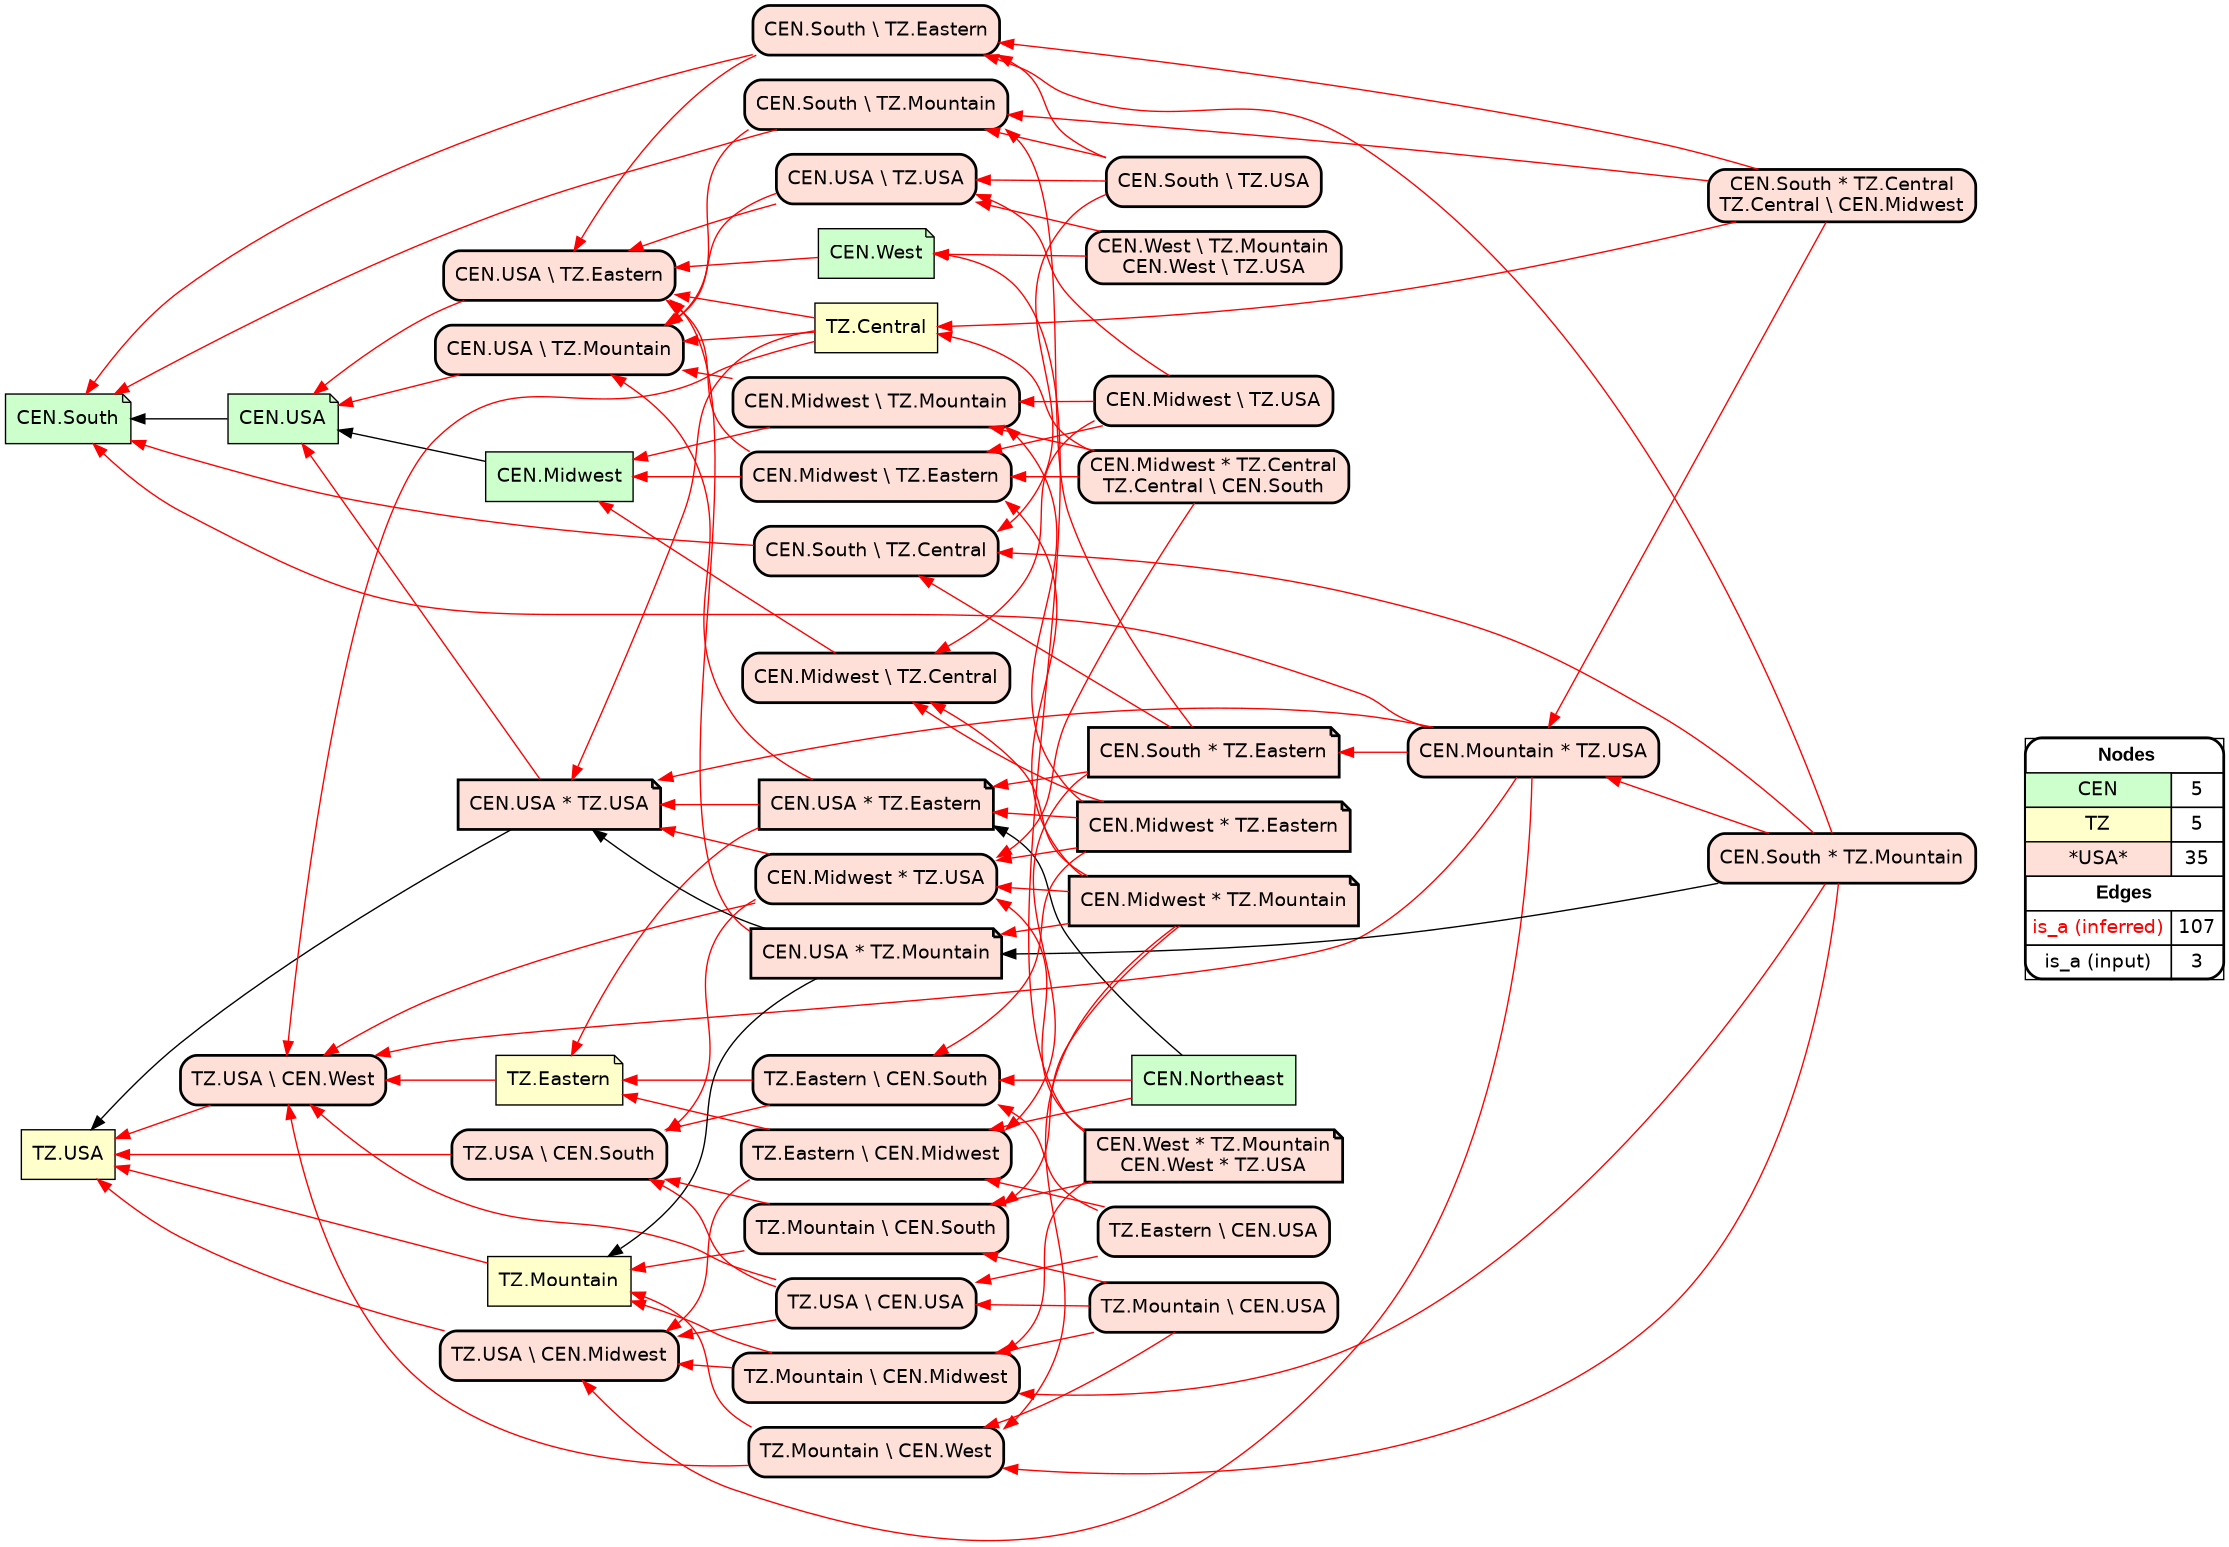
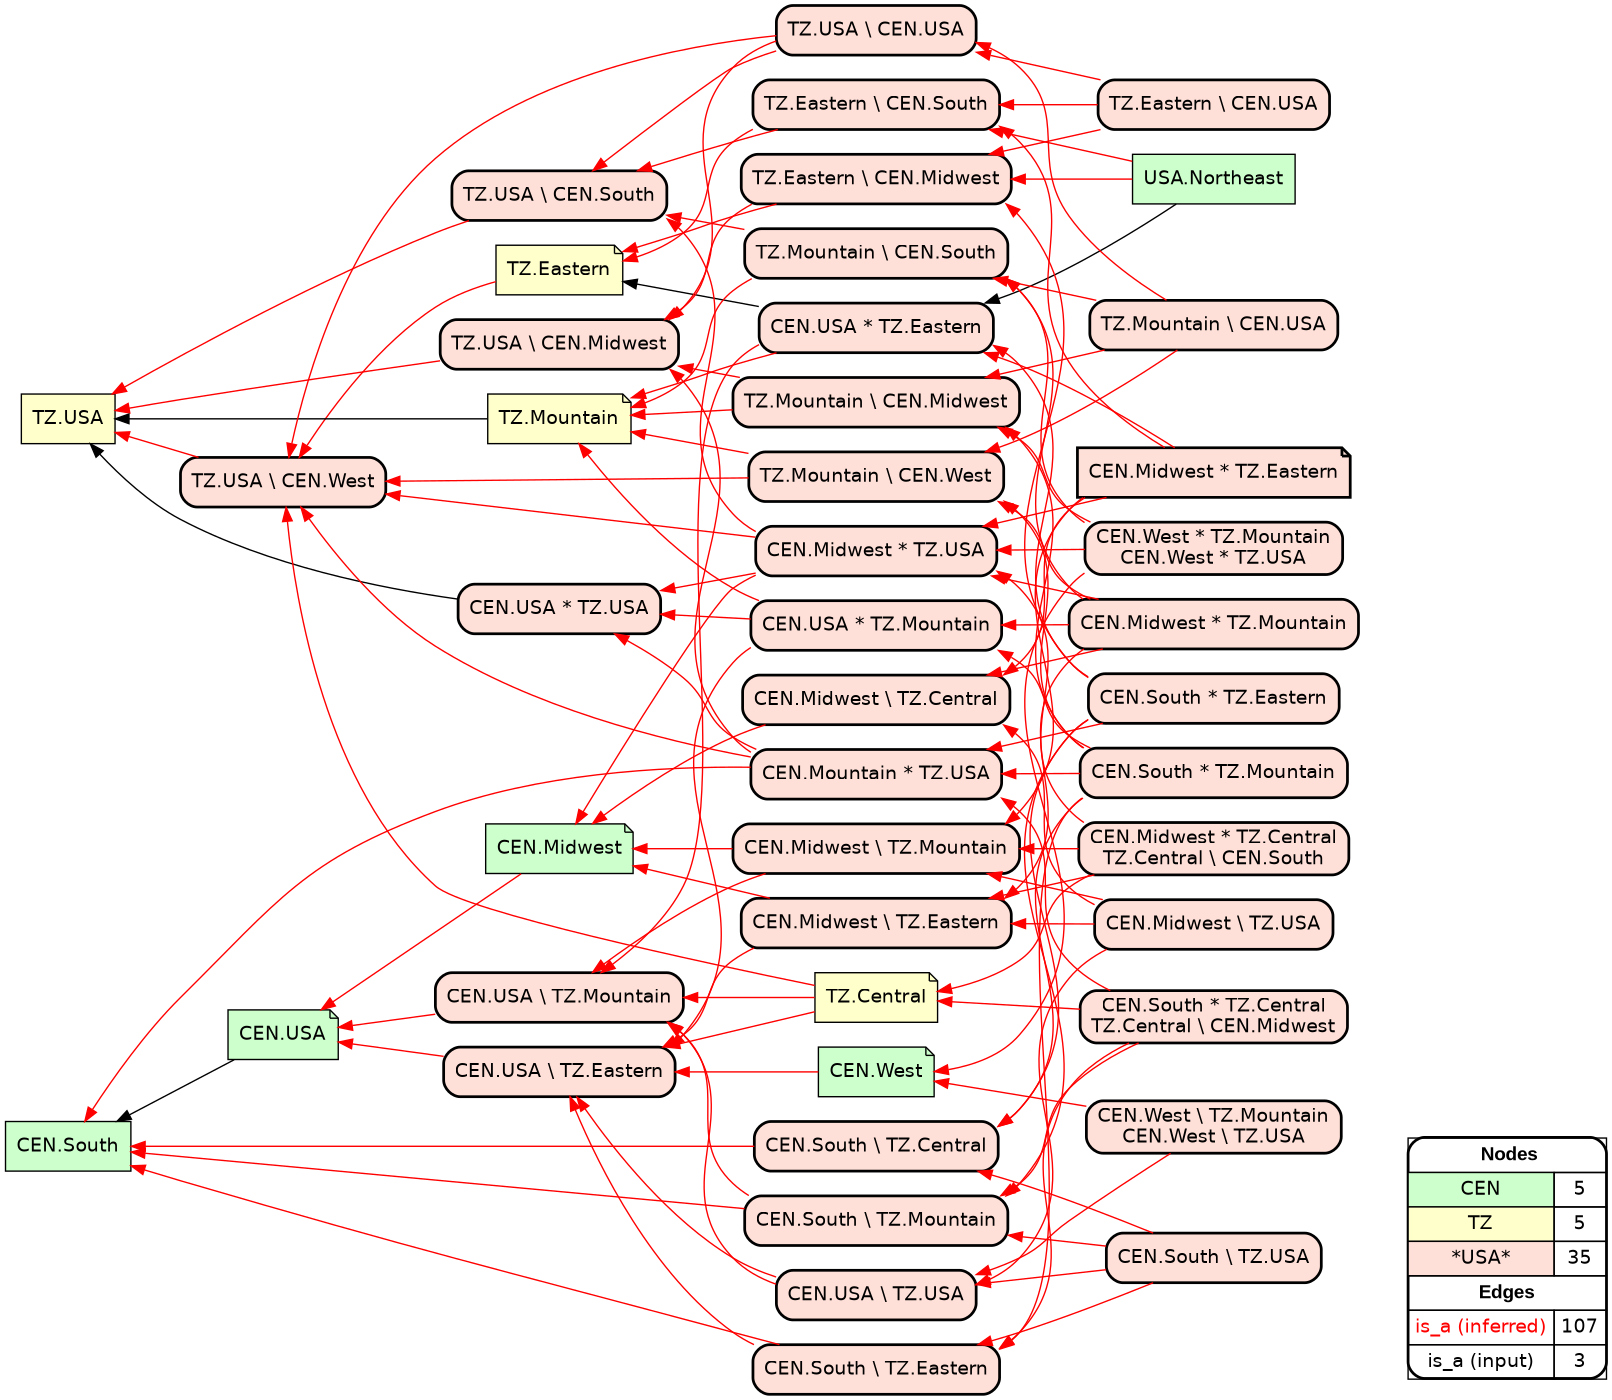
(876, 328) -> (876, 998)
(68, 419) -> (68, 1146)
(419, 447) -> (427, 938)
(559, 477) -> (559, 849)
(679, 525) -> none
(425, 617) -> none
none -> (662, 687)
(1214, 752) -> (1214, 699)
(1381, 752) -> (1052, 735)
(559, 805) -> (559, 609)
(717, 805) -> (710, 372)
(876, 805) -> (876, 328)
(689, 894) -> (720, 617)
(1214, 901) -> (1214, 624)
(657, 915) -> (704, 296)
(1387, 935) -> (1047, 706)
(876, 953) -> (876, 626)
(1214, 1080) -> (1214, 179)
(709, 1106) -> (665, 538)
(1214, 1156) -> (1214, 548)
(308, 1217) -> (308, 419)
(559, 1281) -> (559, 419)
